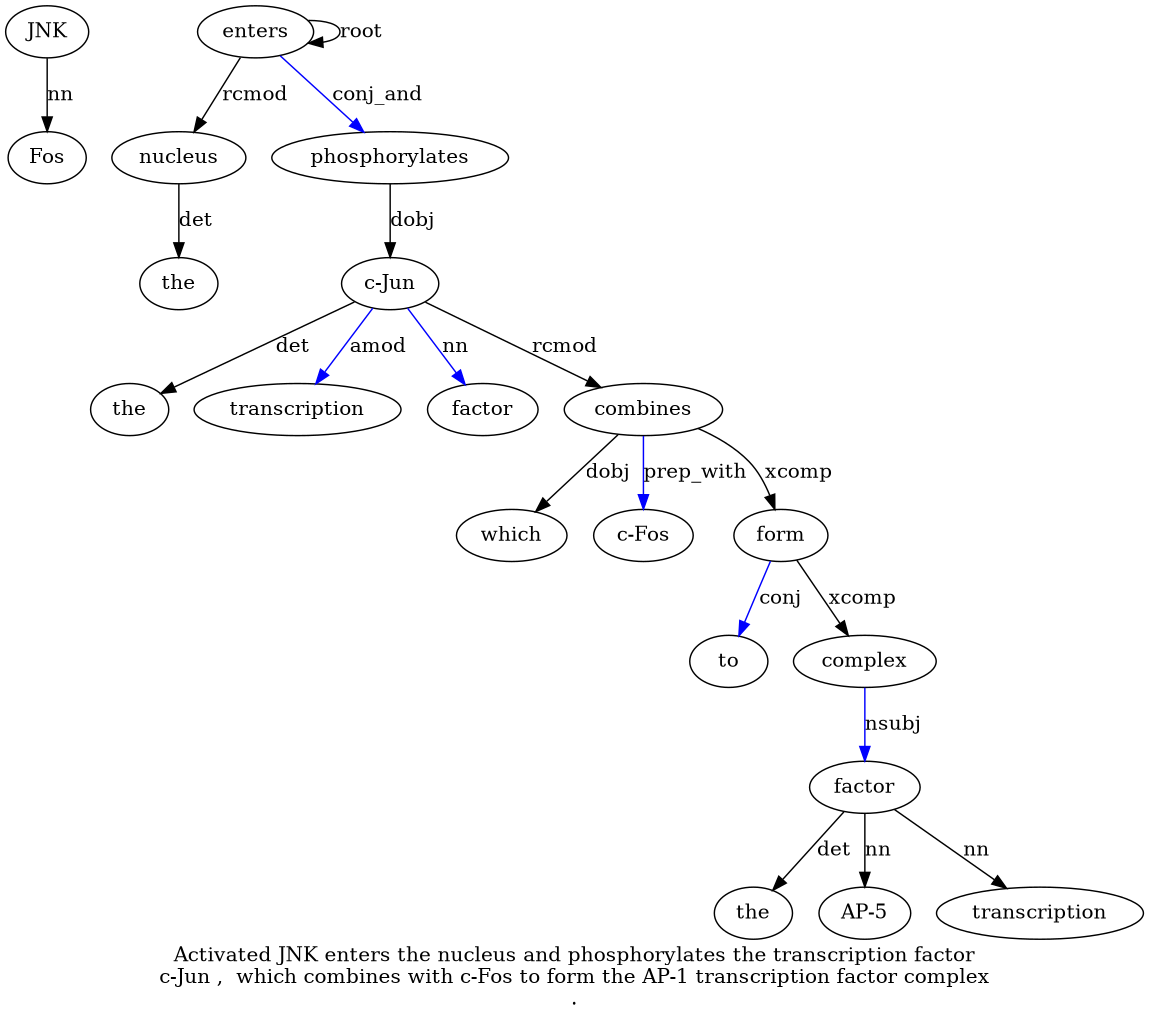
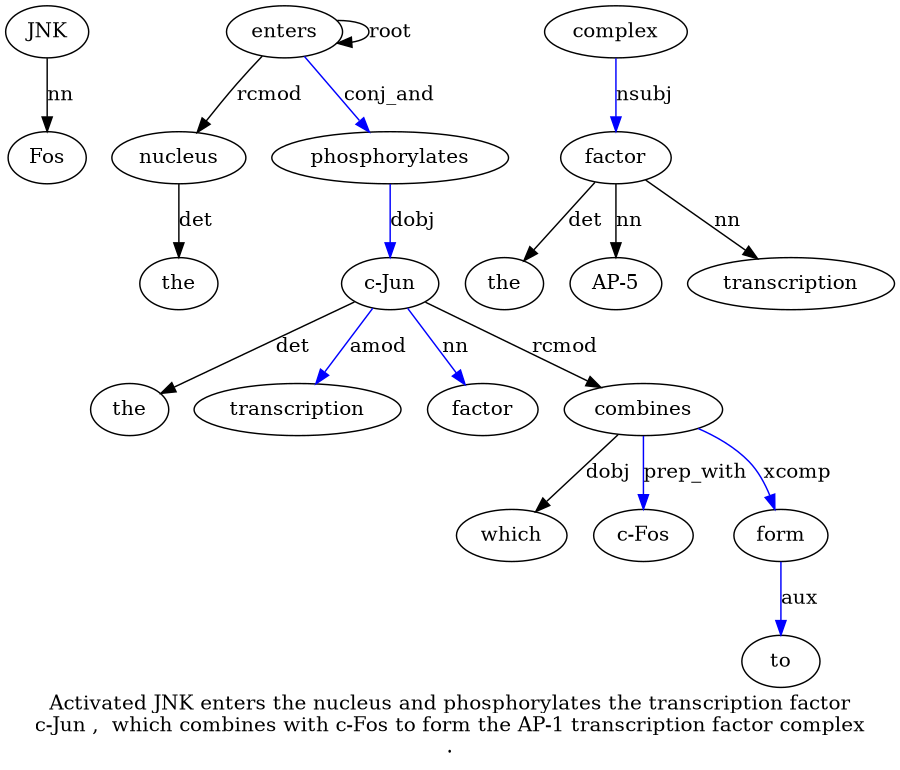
(390, 213) -> (390, 213)
(741, 454) -> (741, 454)
(818, 592) -> none
(781, 598) -> (800, 598)
